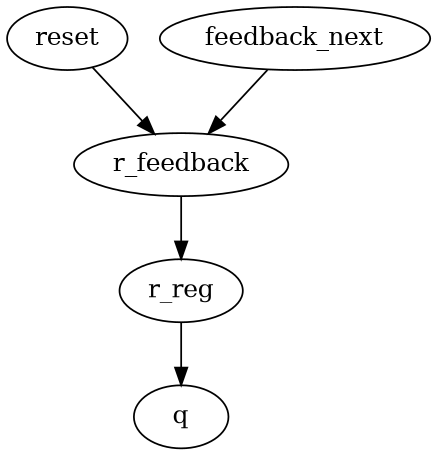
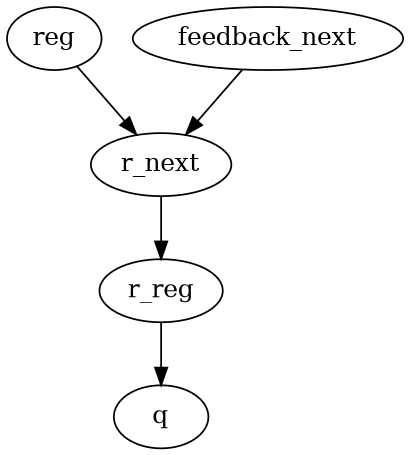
(67, 39) -> (54, 39)
(181, 165) -> (161, 165)
